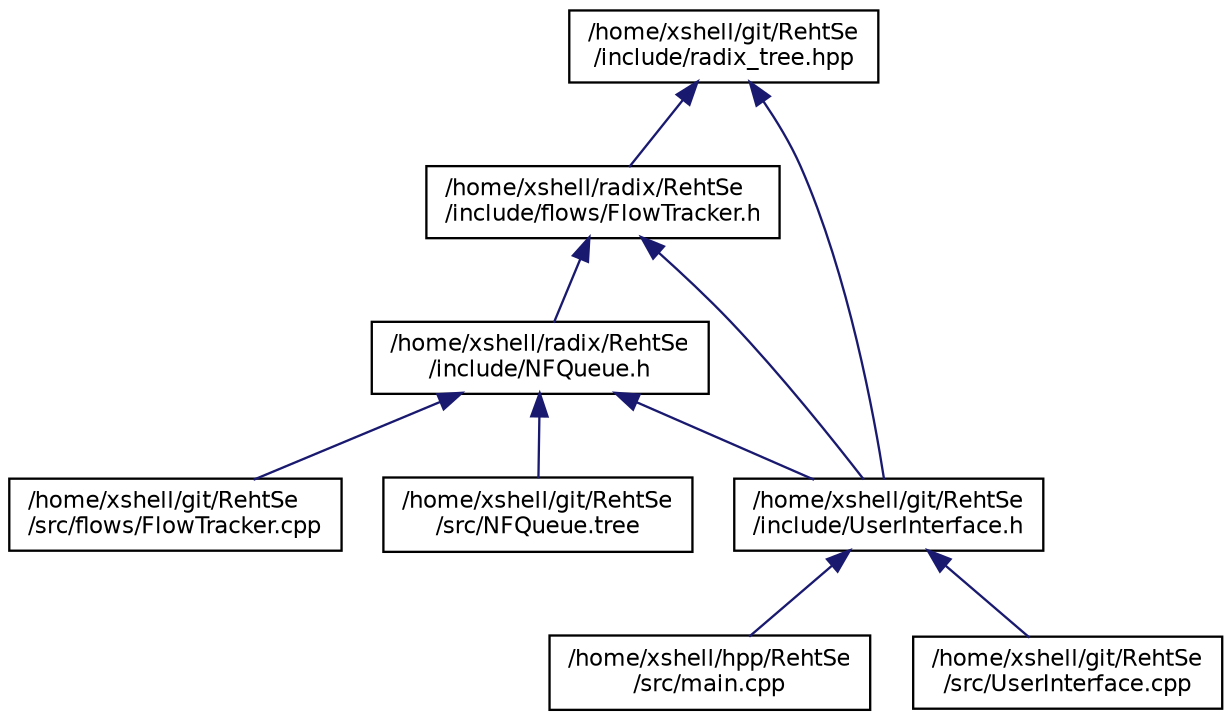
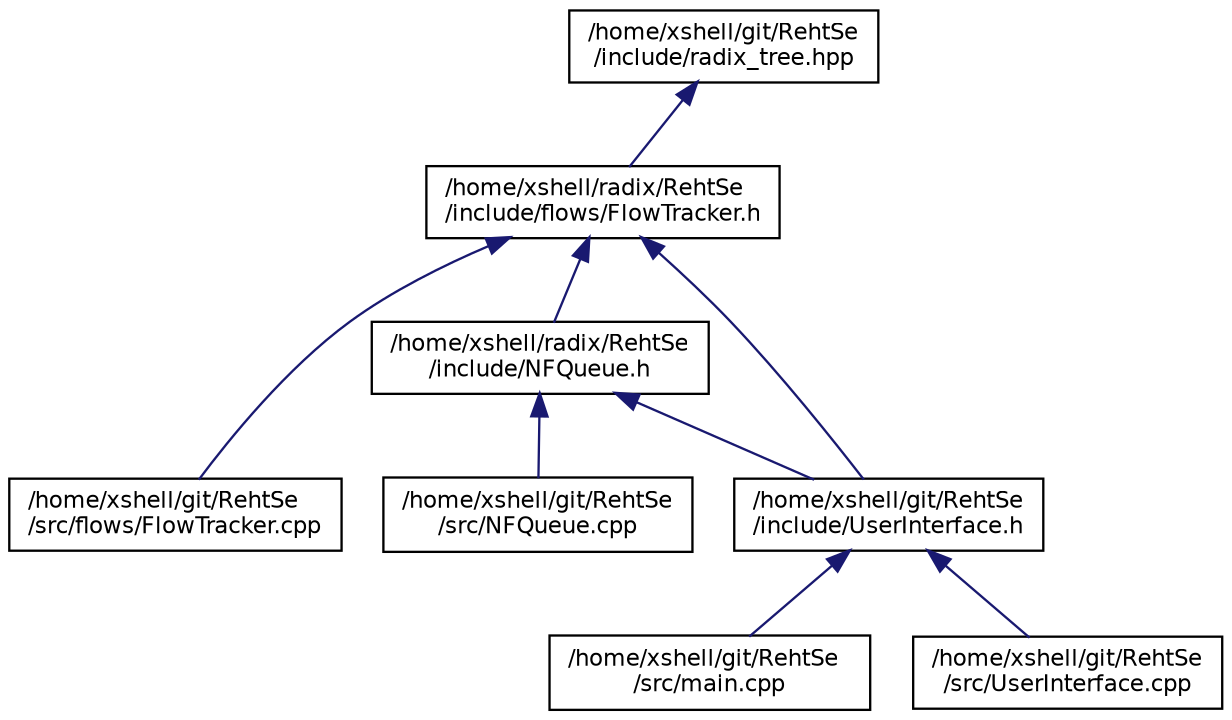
(842, 284) -> none
(347, 441) -> (326, 341)
(538, 515) -> (538, 515)
(710, 673) -> (710, 673)
